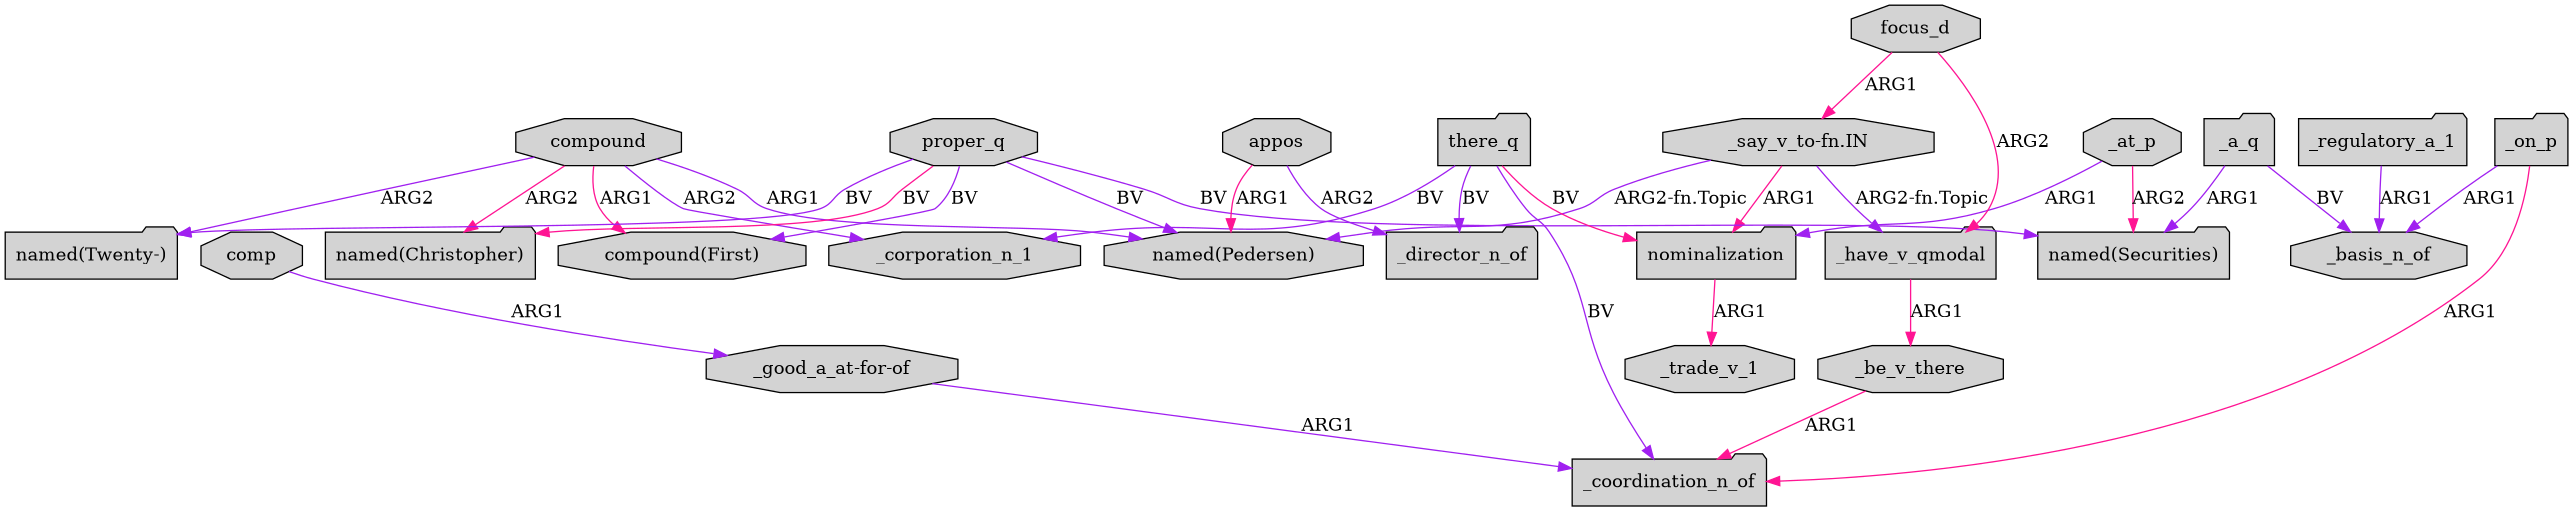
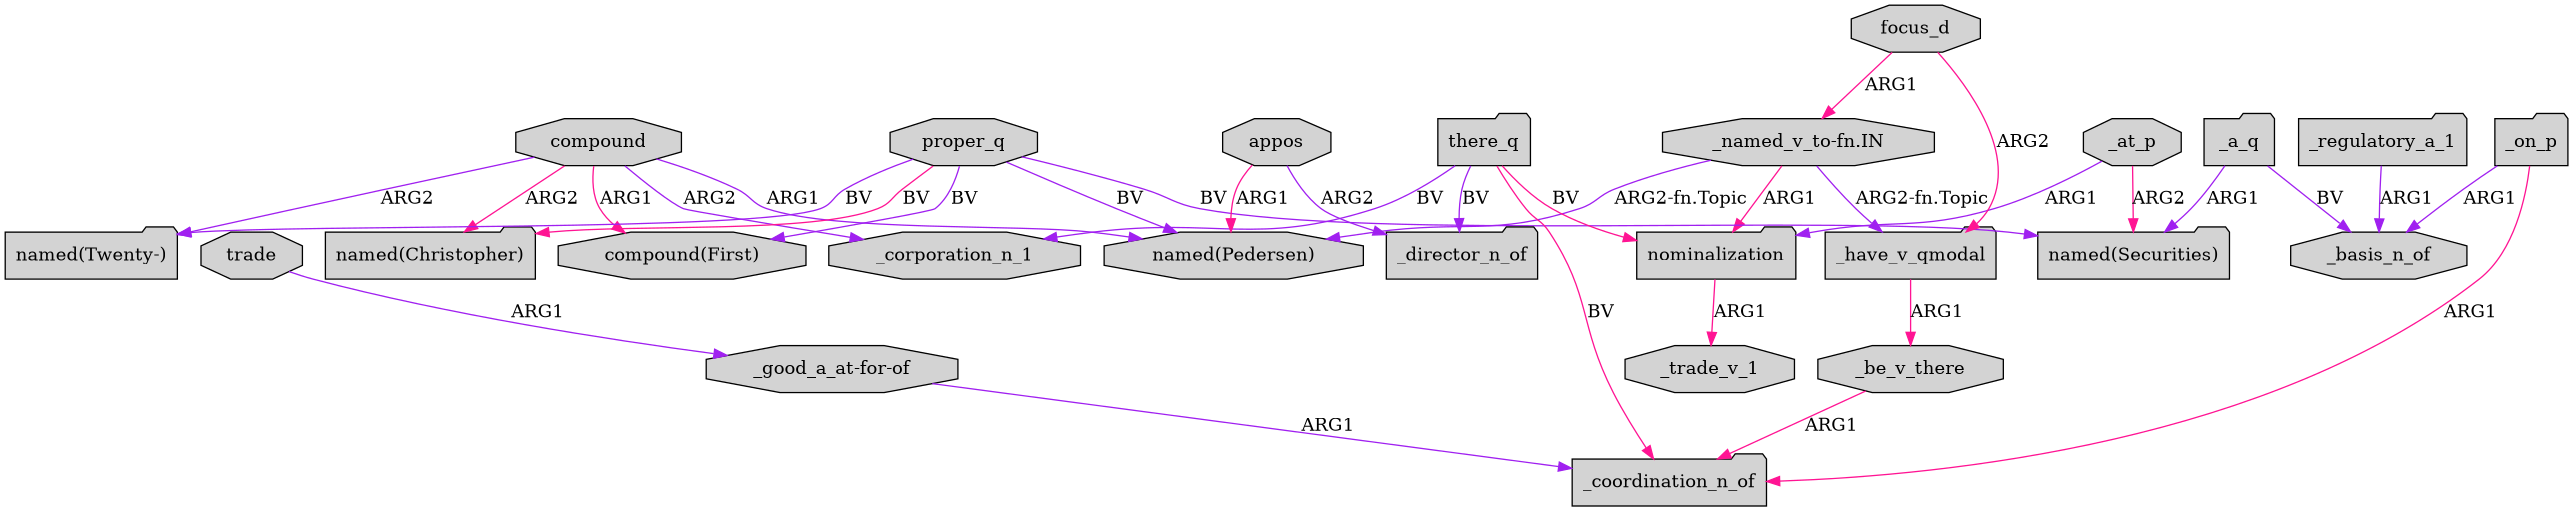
(1798, 142) -> (1798, 142)
(252, 256) -> (252, 256)
(1581, 301) -> (1581, 301)
